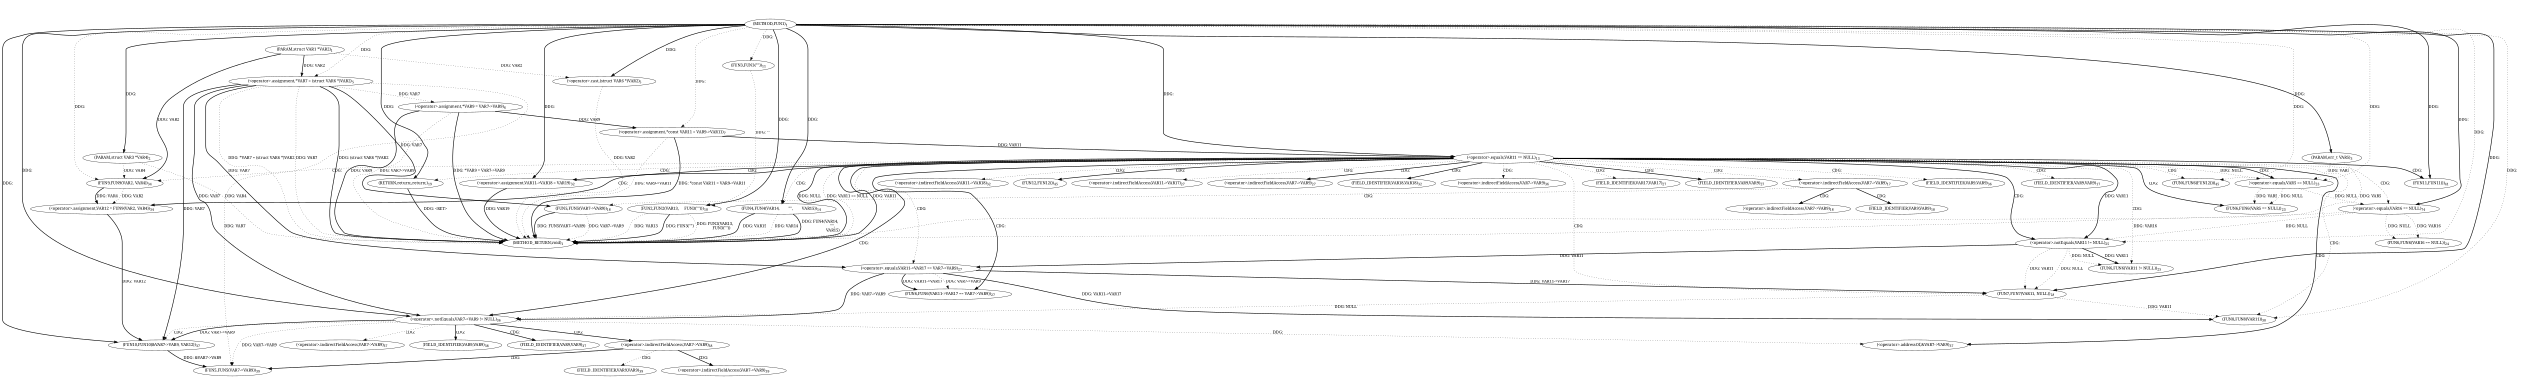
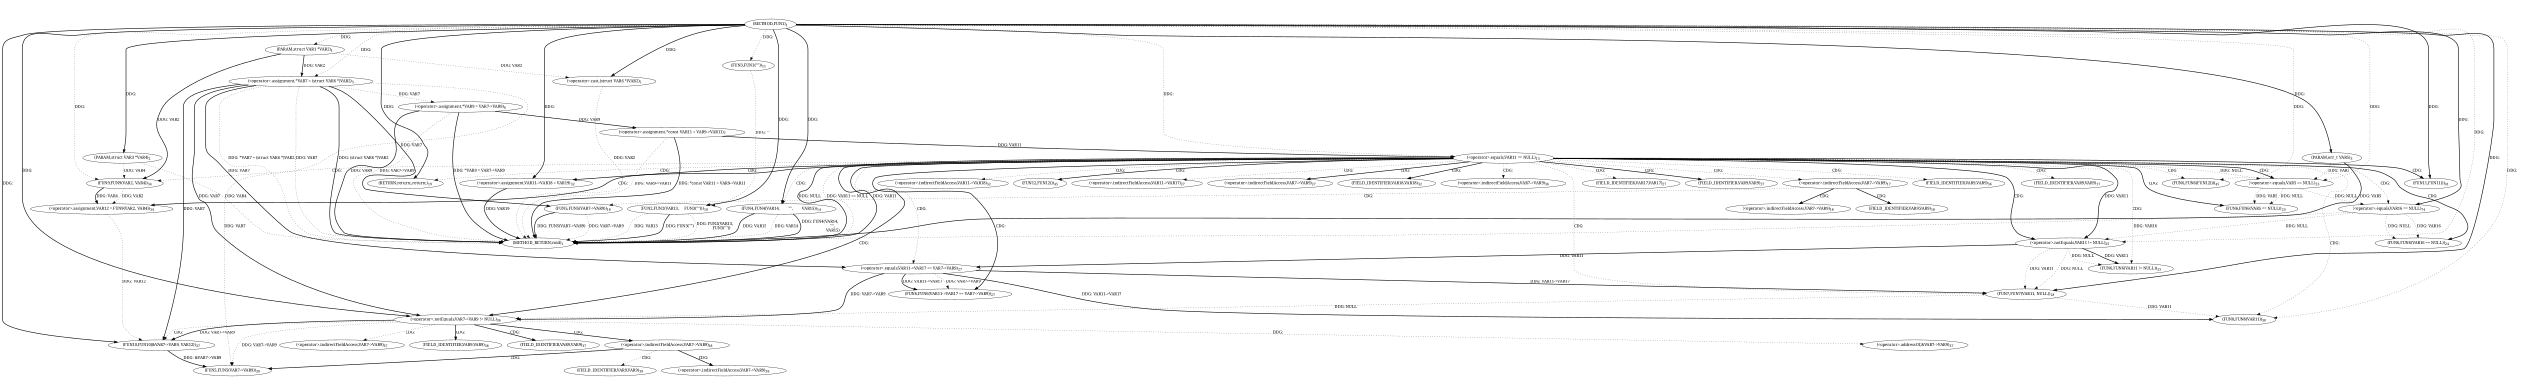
(1163, 52) -> (1163, 52)
(695, 59) -> (530, 27)
(2248, 167) -> (2032, 162)
(1490, 219) -> (1490, 219)
(445, 232) -> none
(122, 278) -> (122, 278)
